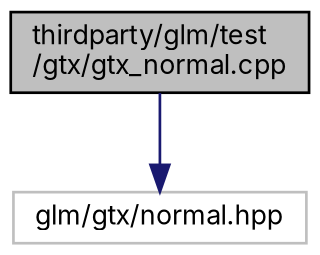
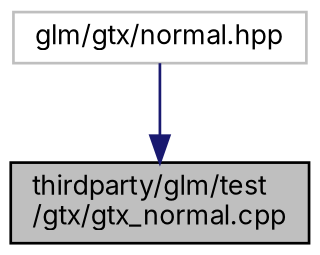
(160, 129) -> (160, 99)
